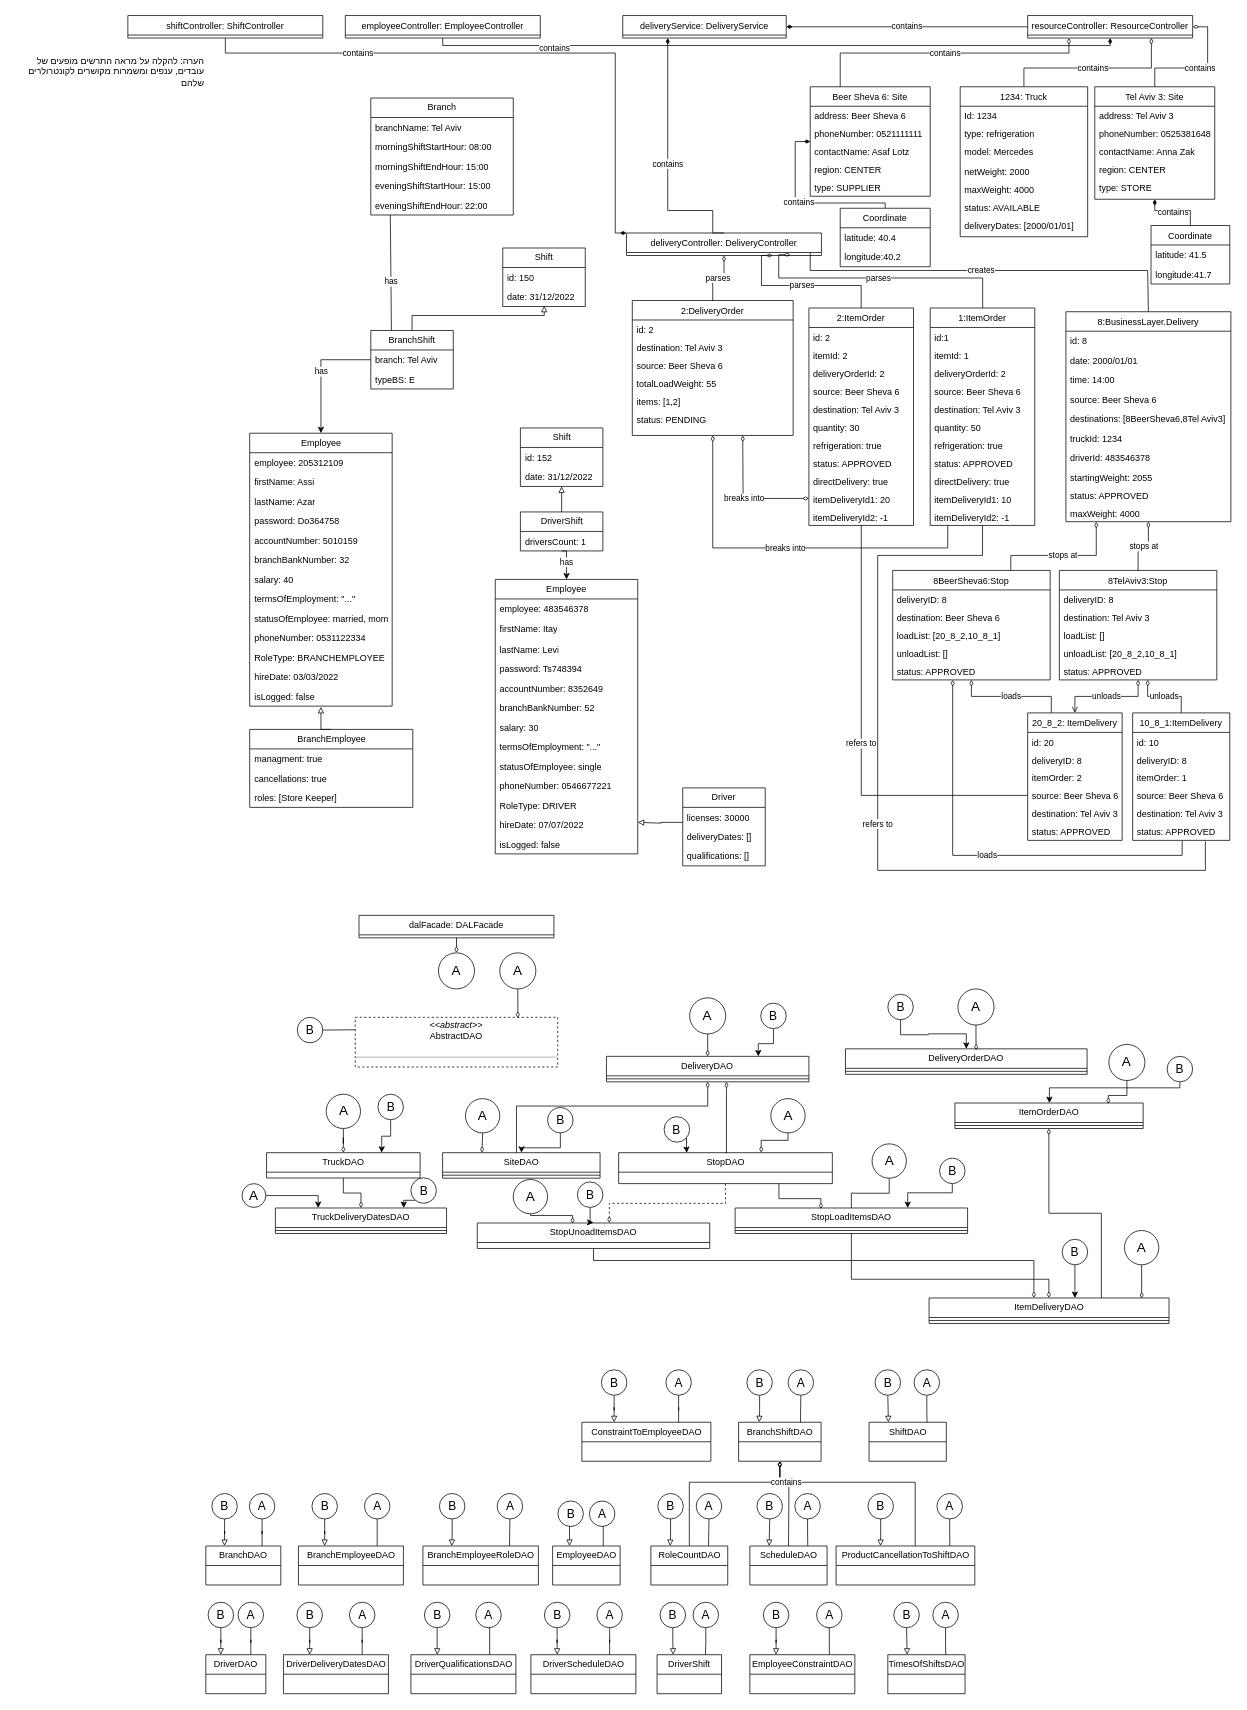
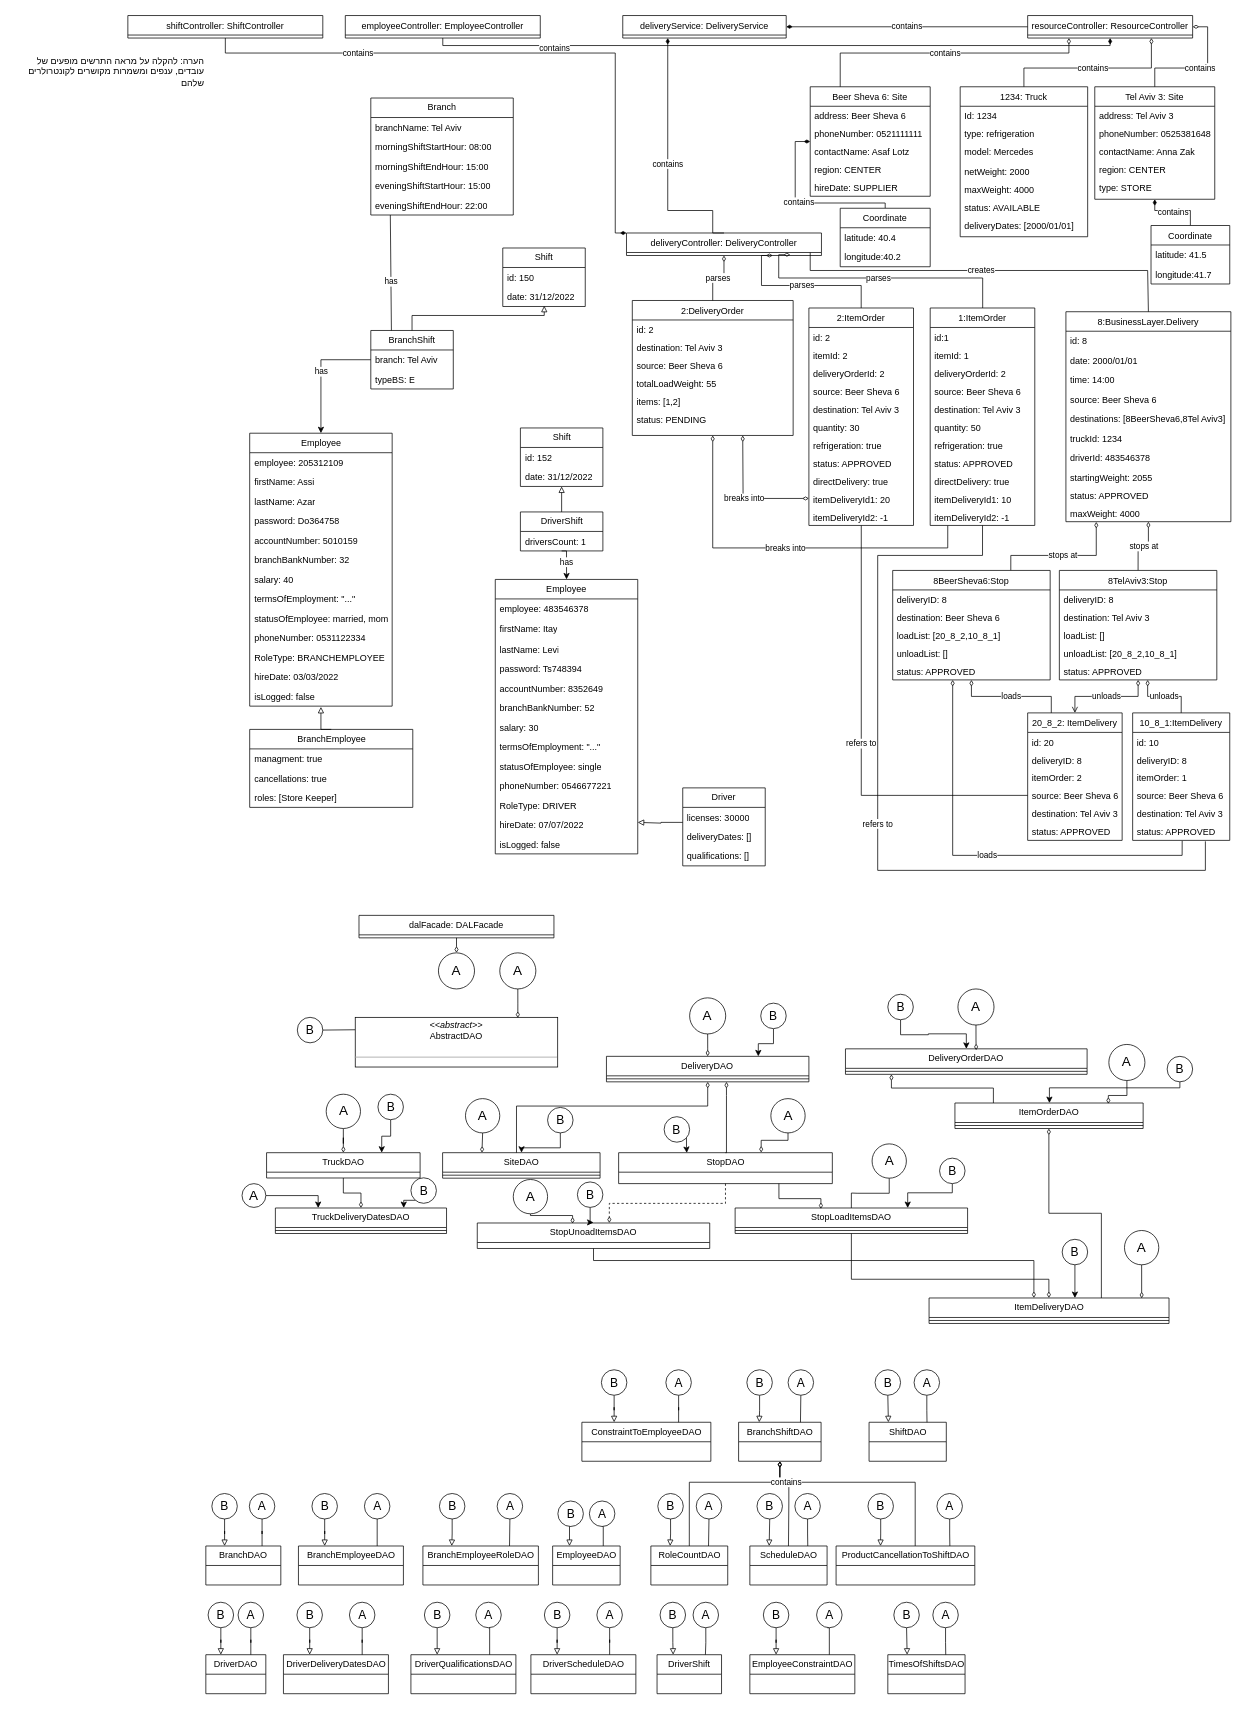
(847, 188) -> (856, 188)
(457, 1042) -> (457, 1042)
none -> (946, 1088)
